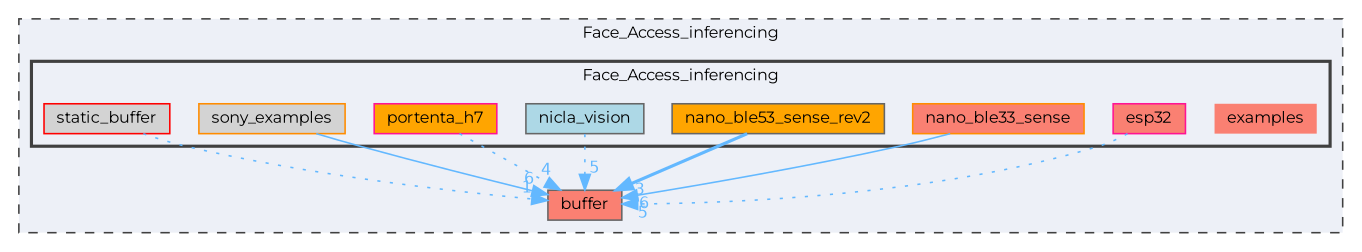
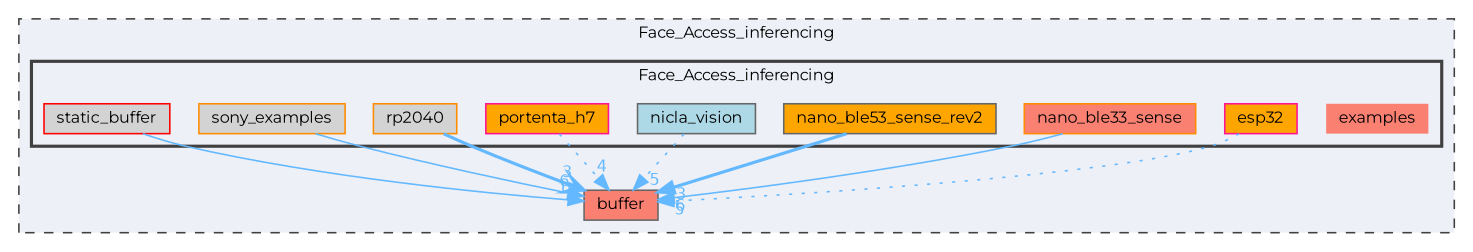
none -> (415, 119)
(1149, 119) -> (1261, 119)
(336, 175) -> (354, 176)
